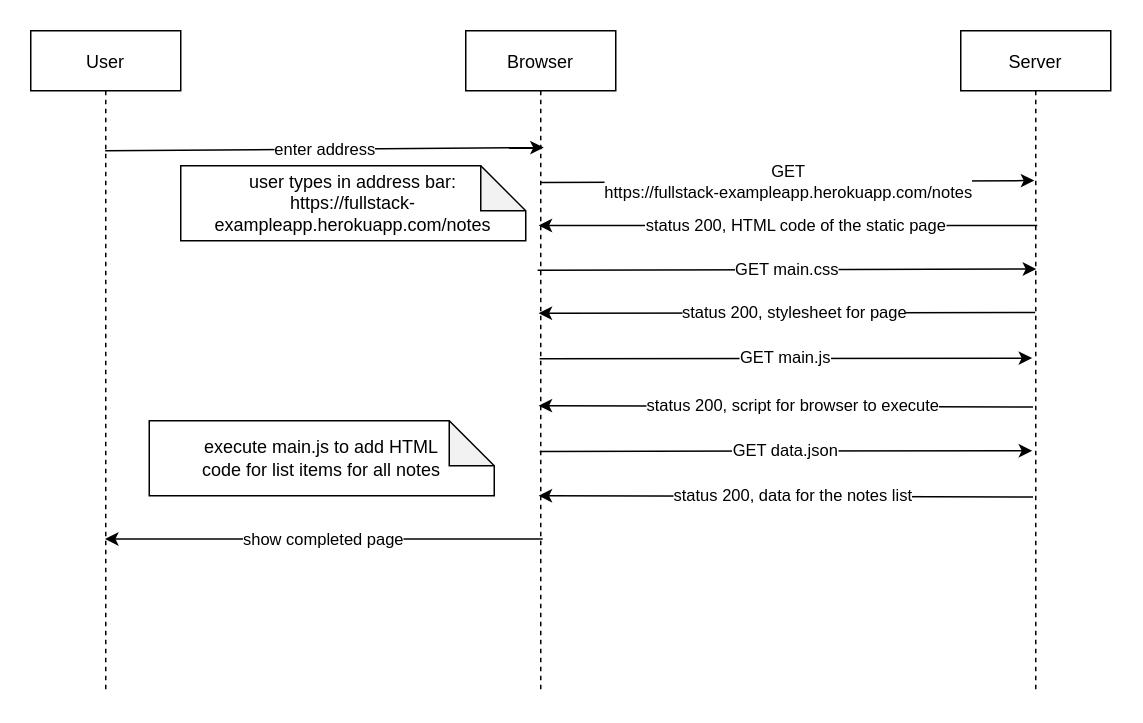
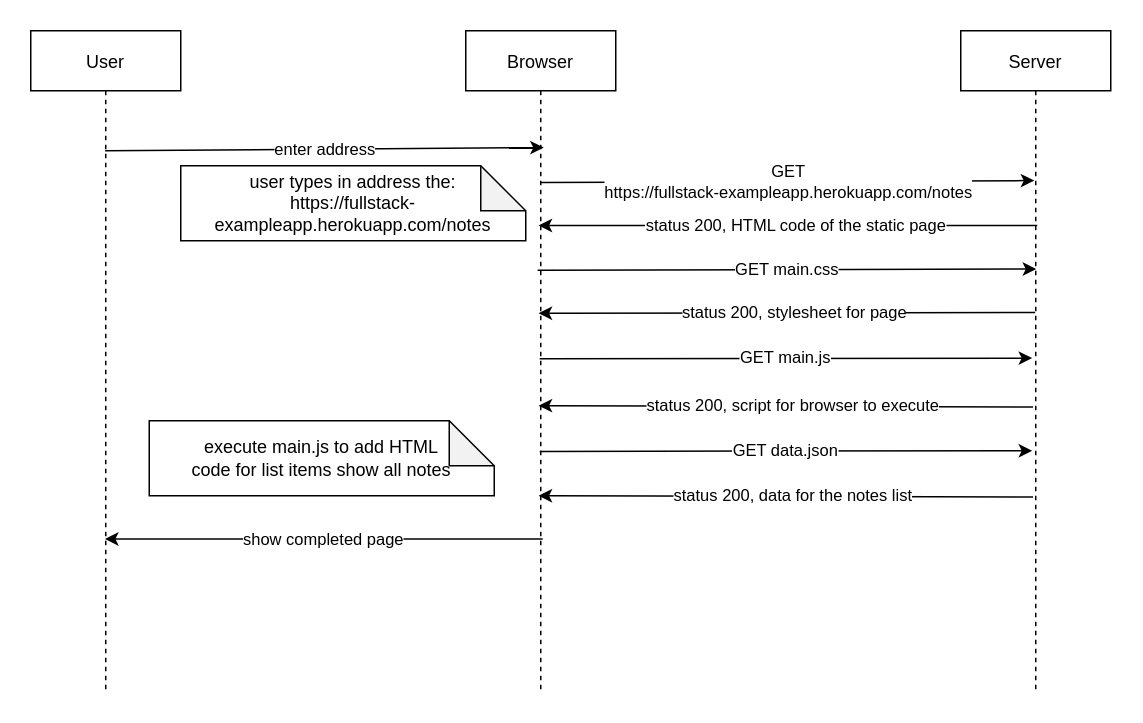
(353, 203) -> (353, 203)
(322, 458) -> (322, 458)
